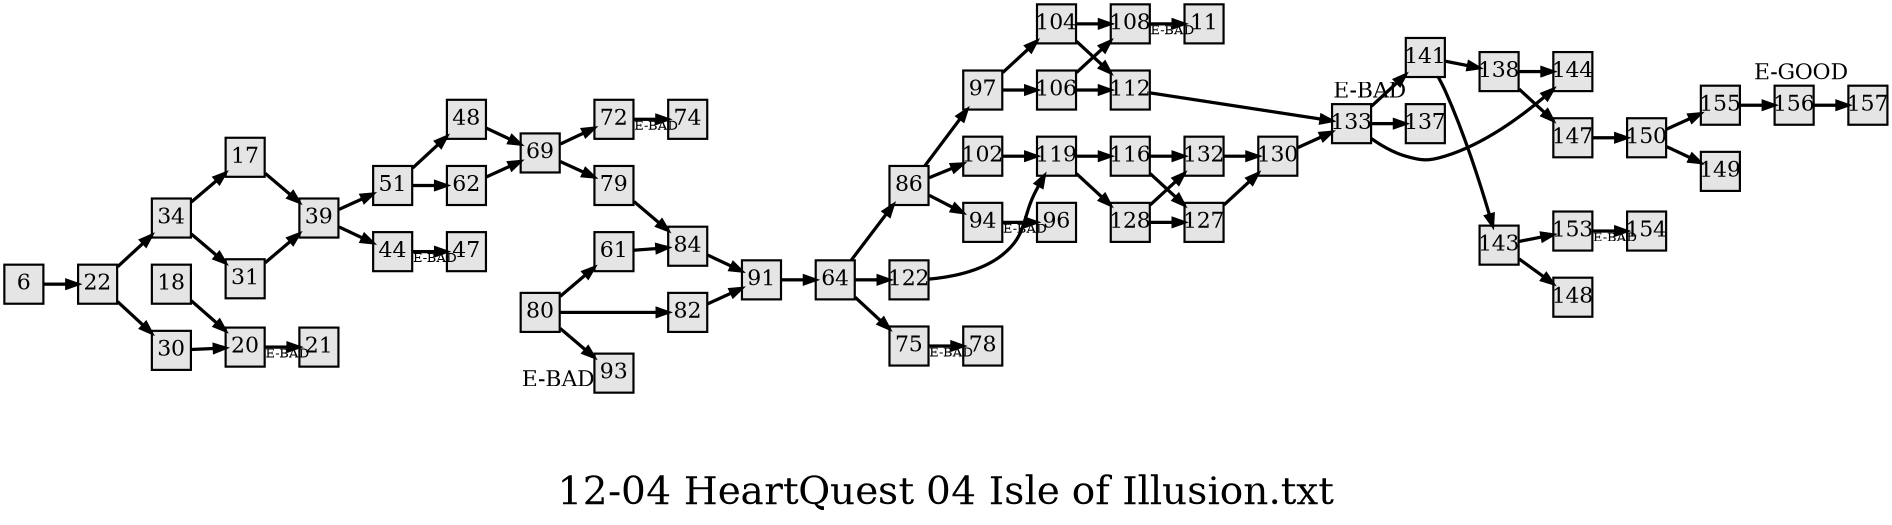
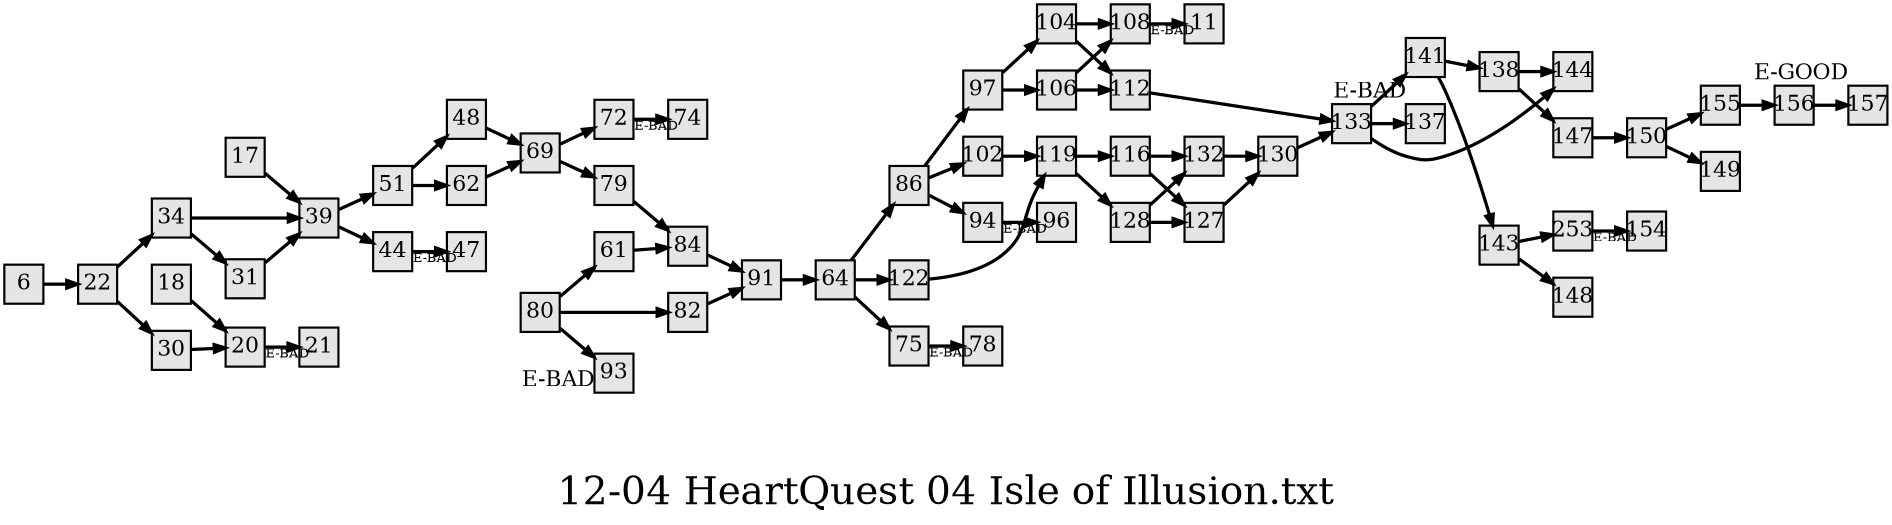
(204, 191) -> (240, 218)
(1573, 231) -> (1573, 231)
